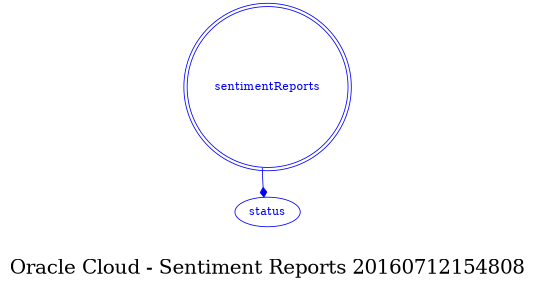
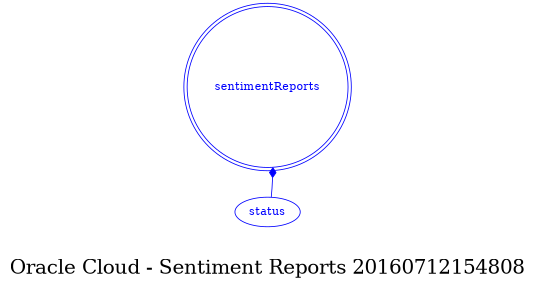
(263, 177) -> (272, 187)
